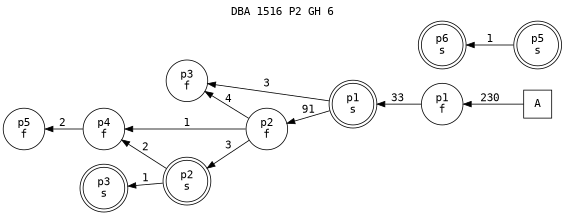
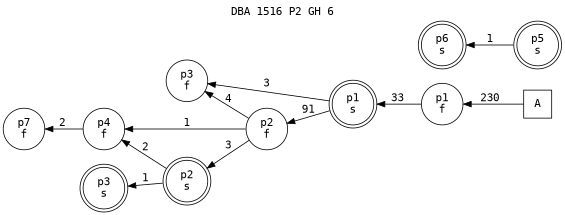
(24, 129) -> (24, 129)
